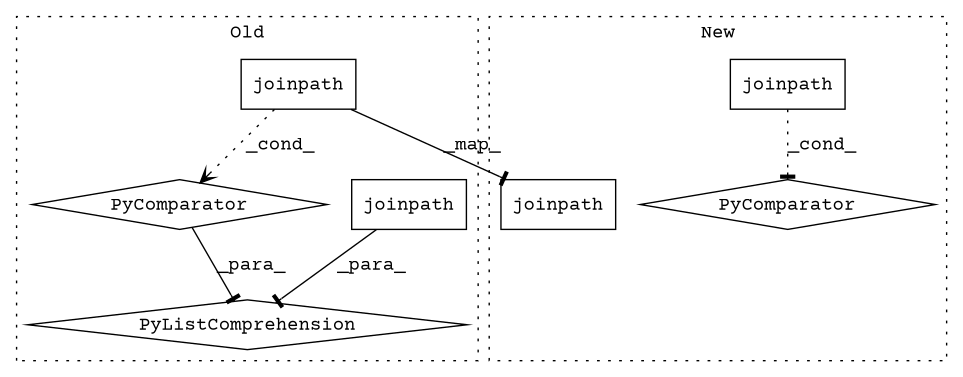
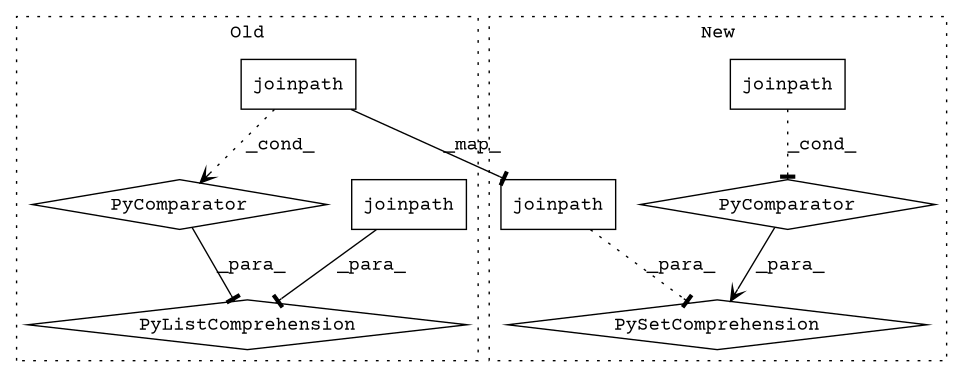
none -> (717, 325)
